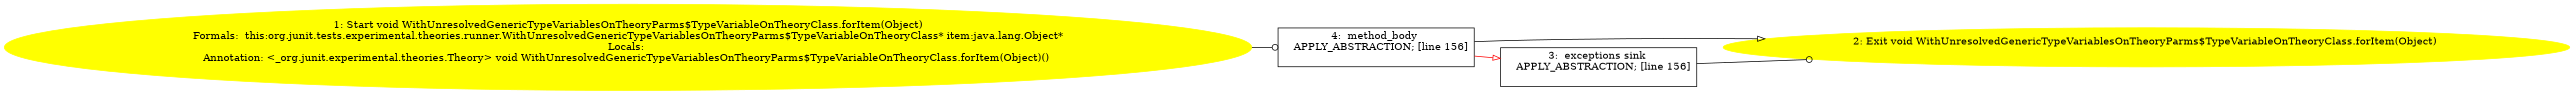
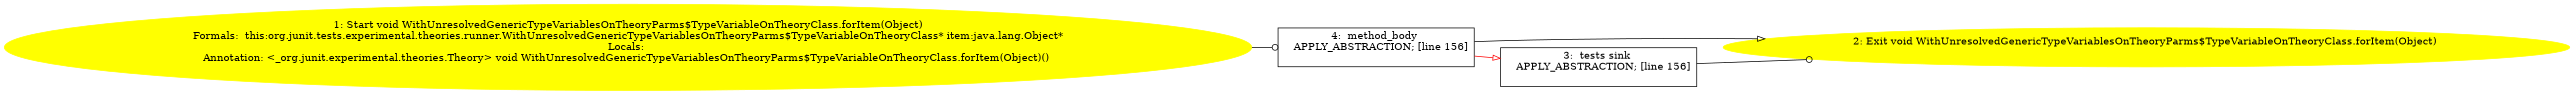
(1599, 67) -> (1599, 67)
